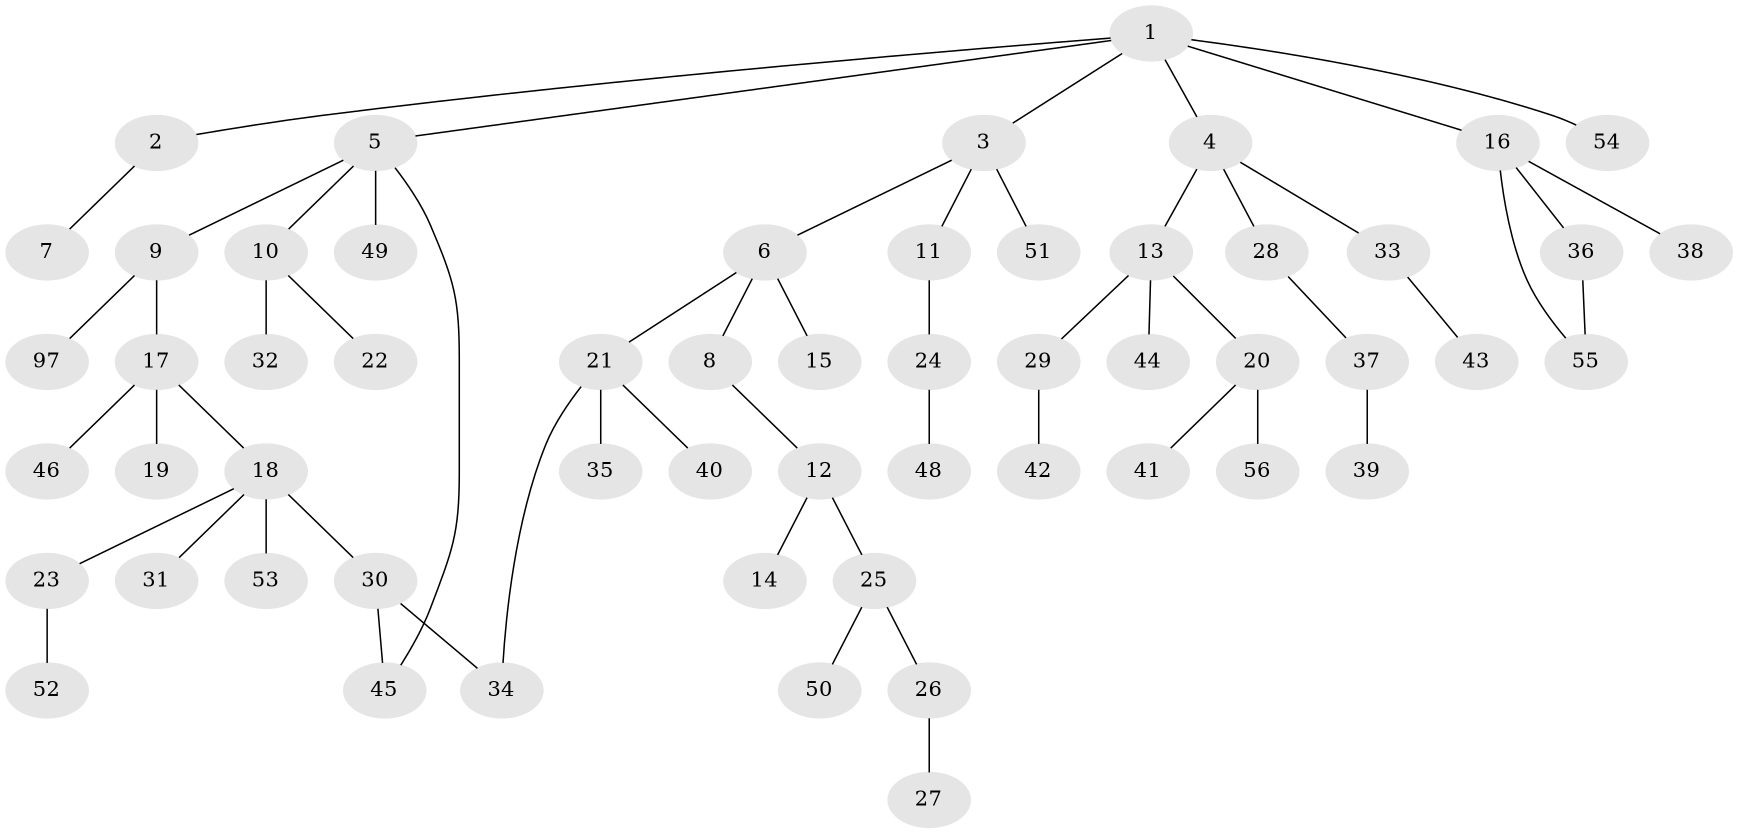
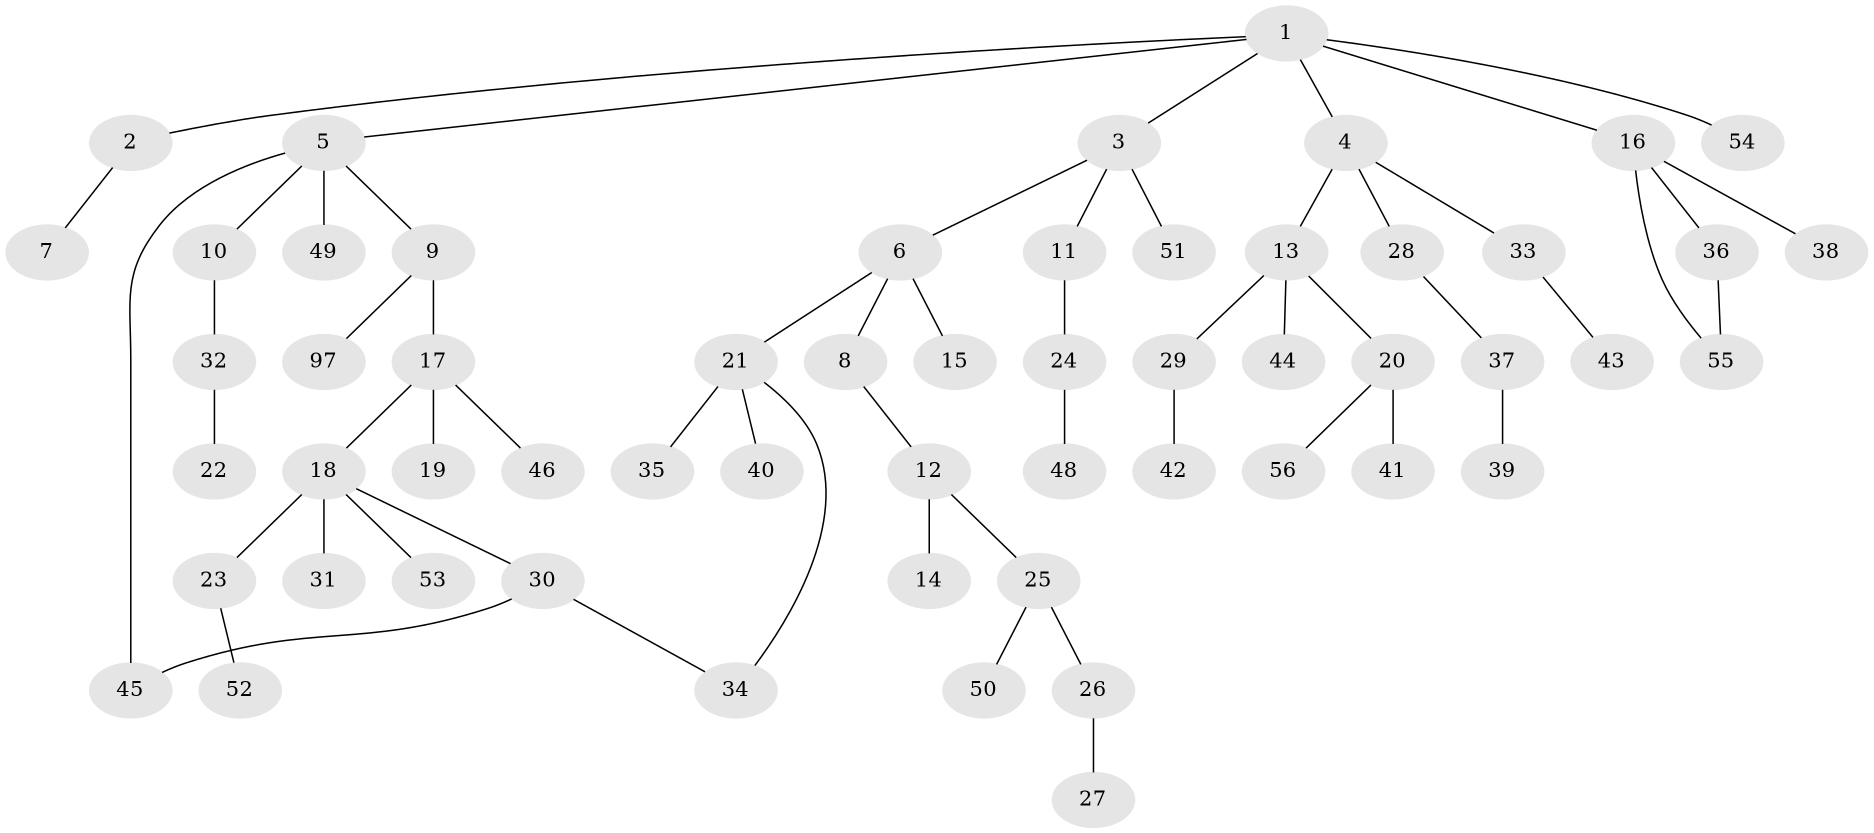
(321, 307) -> (214, 417)
